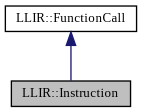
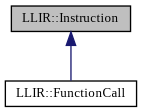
(71, 63) -> (71, 63)
